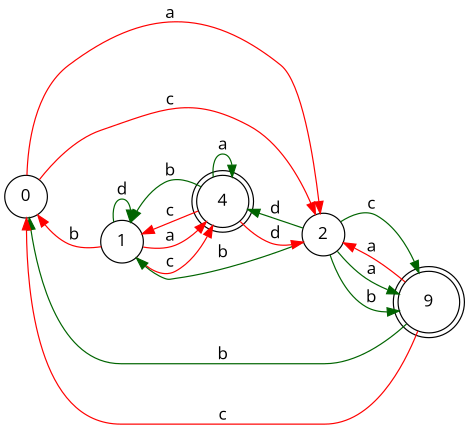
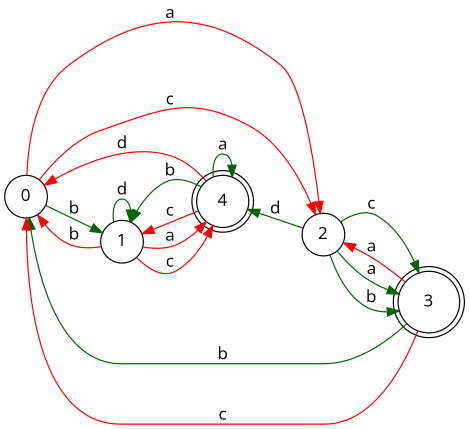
(263, 240) -> (133, 152)
(224, 268) -> (69, 217)
(429, 302) -> (429, 302)
